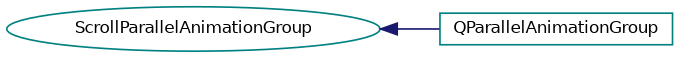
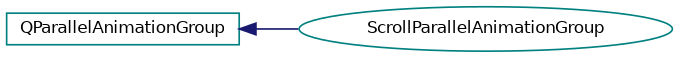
(419, 29) -> (277, 29)
